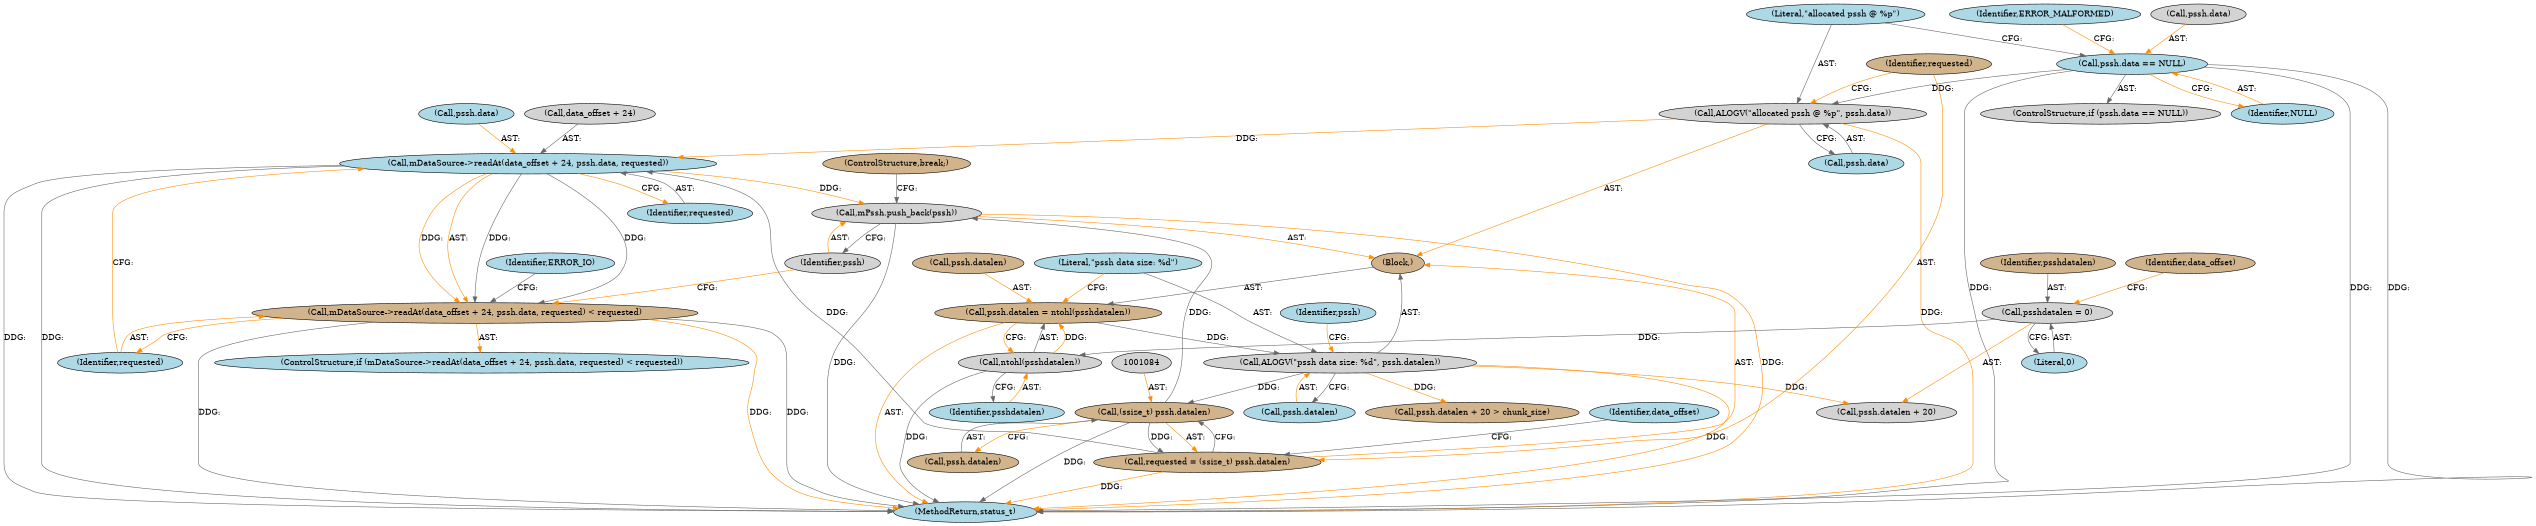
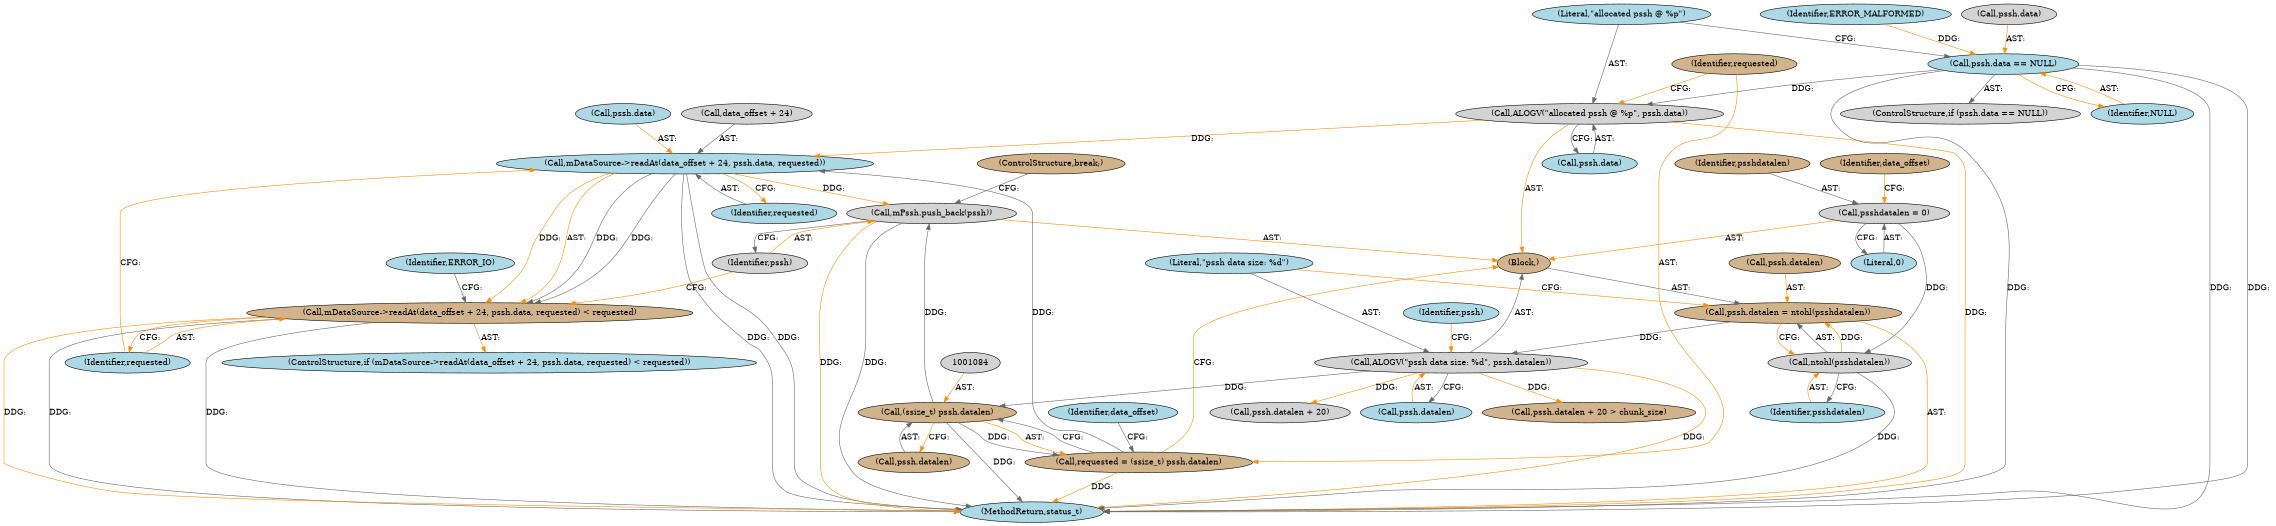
(2105, 39) -> (1950, 39)
(1973, 359) -> (1695, 240)
(1746, 363) -> (1205, 363)
